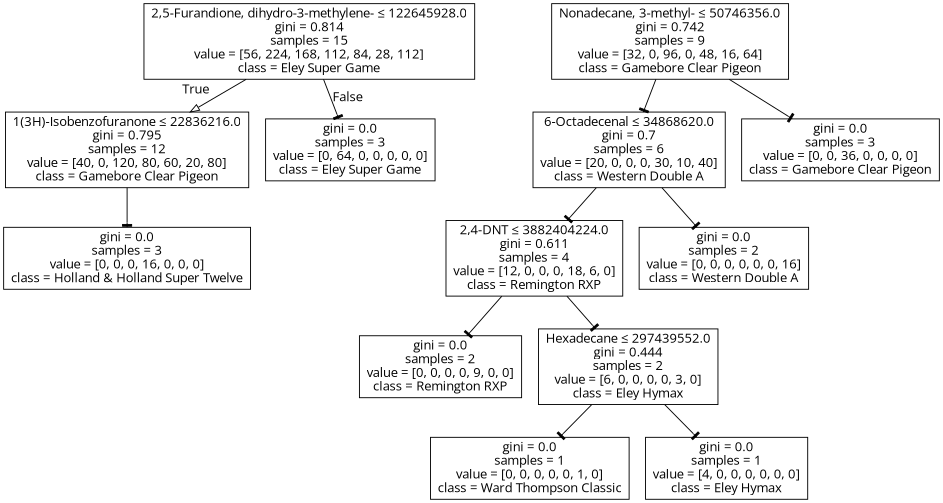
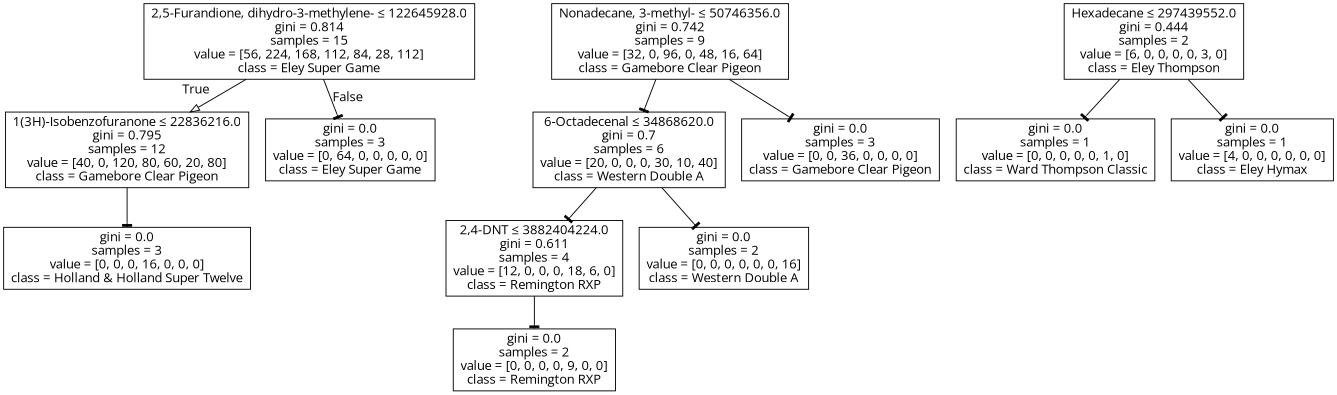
(580, 311) -> none
(628, 394) -> (1154, 68)
